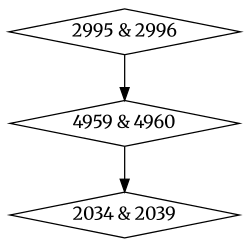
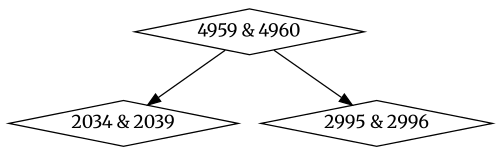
(125, 71) -> (308, 74)
